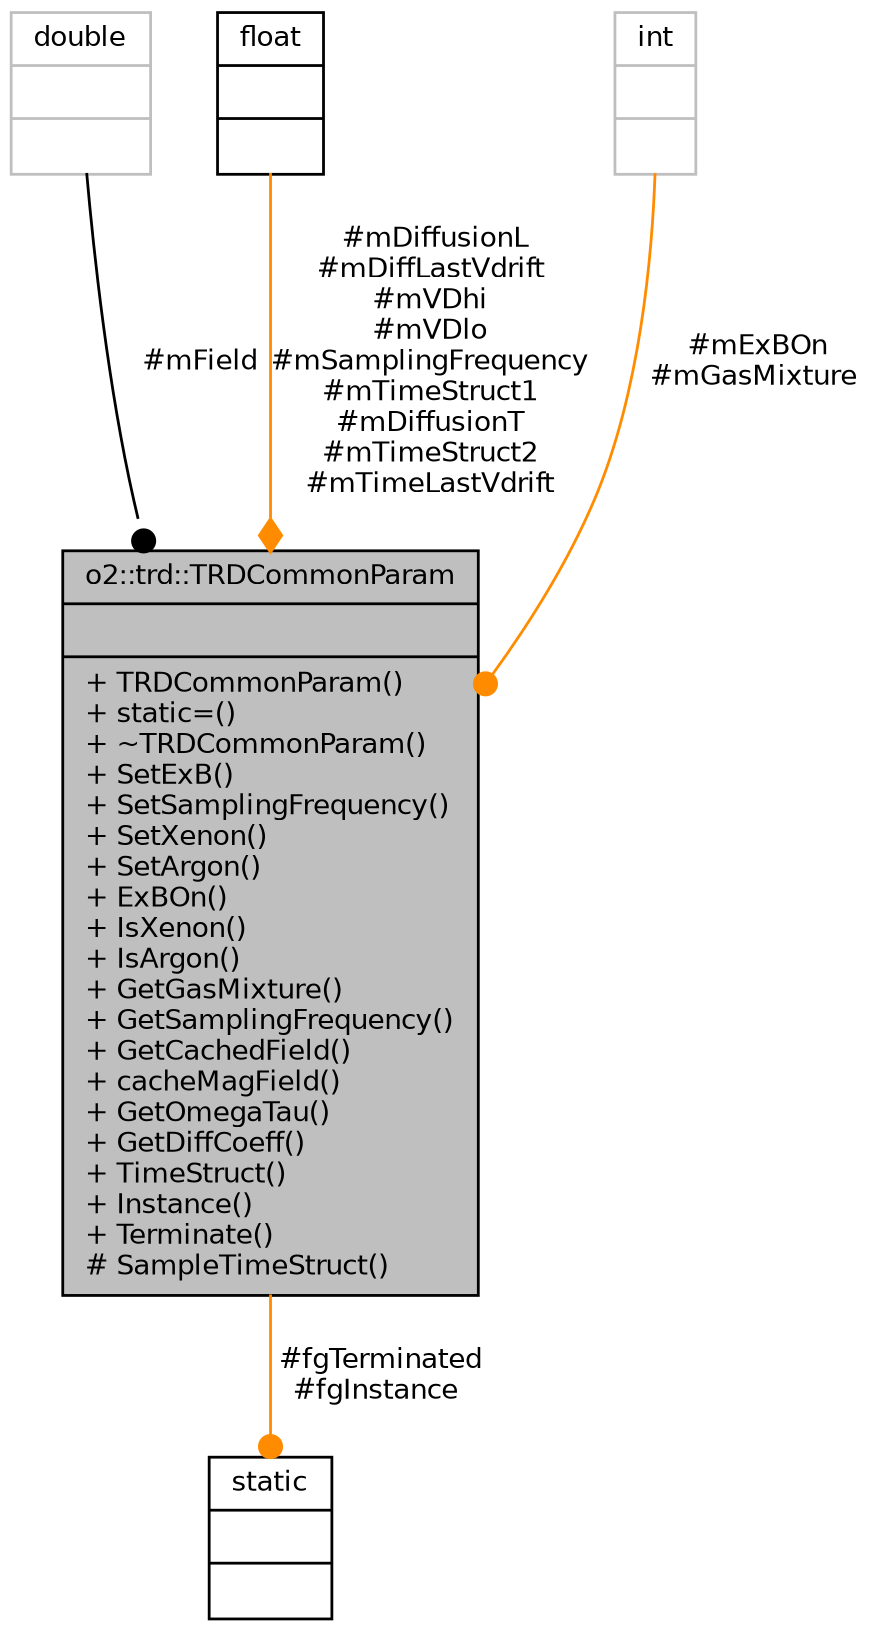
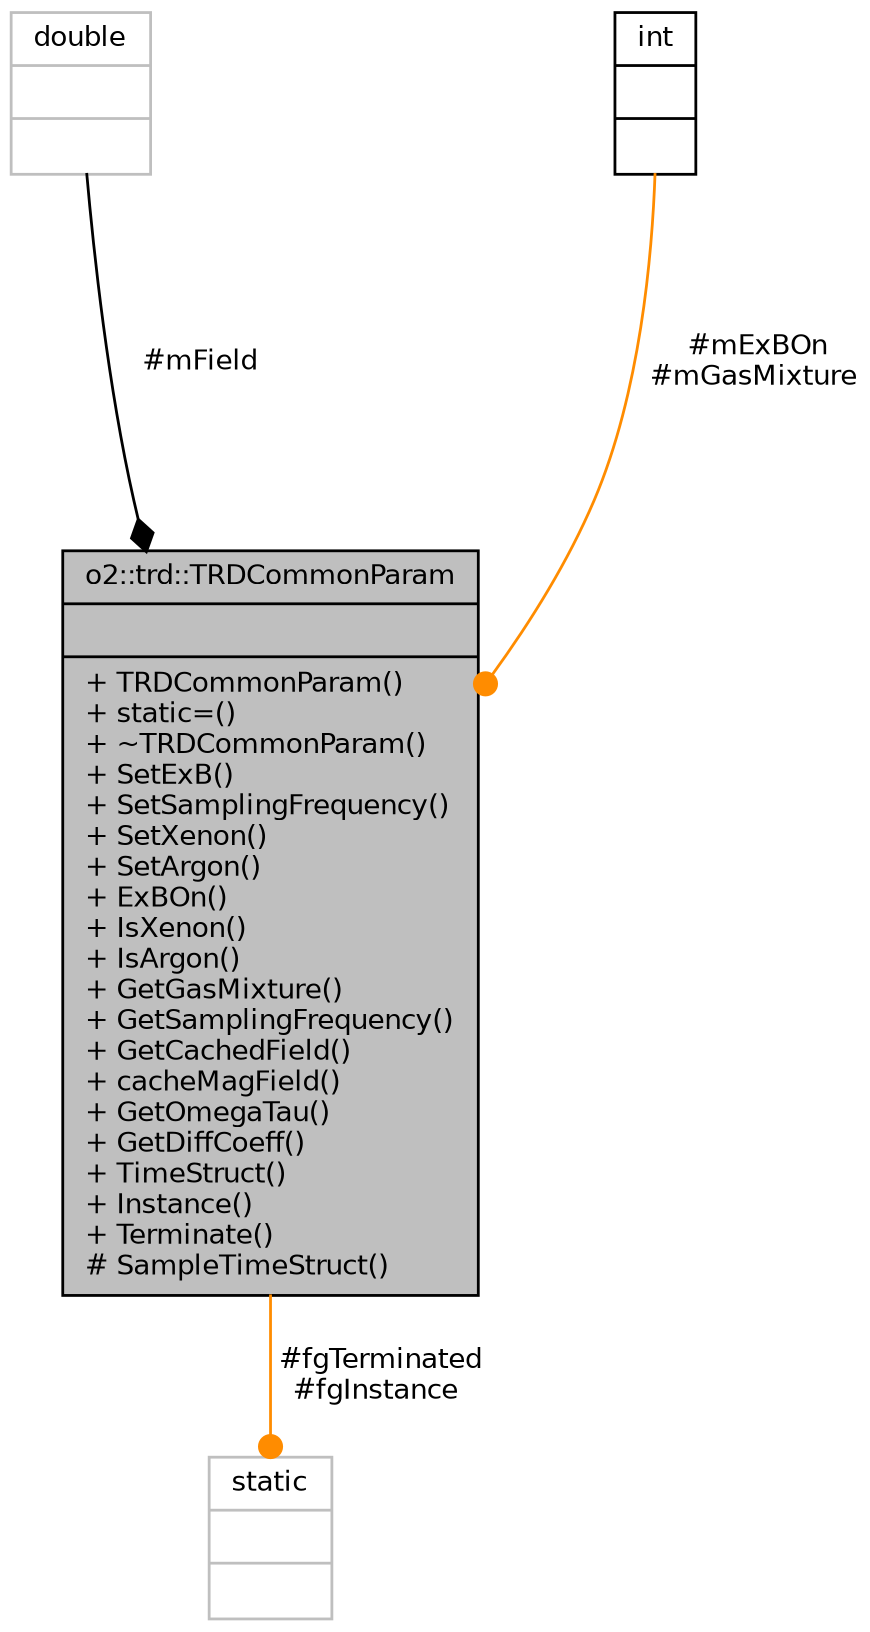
(271, 93) -> none
(655, 93) -> (655, 93)
(106, 347) -> (106, 347)
(271, 1538) -> (271, 1538)
